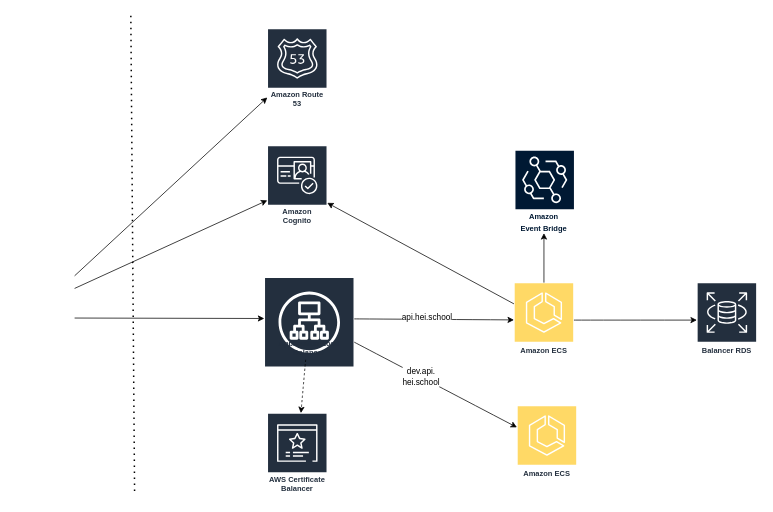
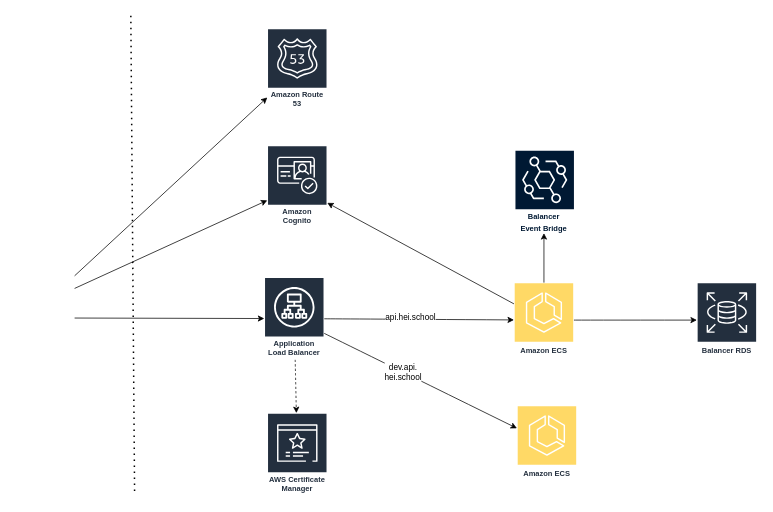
(544, 222) -> (544, 222)
(309, 318) -> (294, 318)
(297, 483) -> (297, 483)
